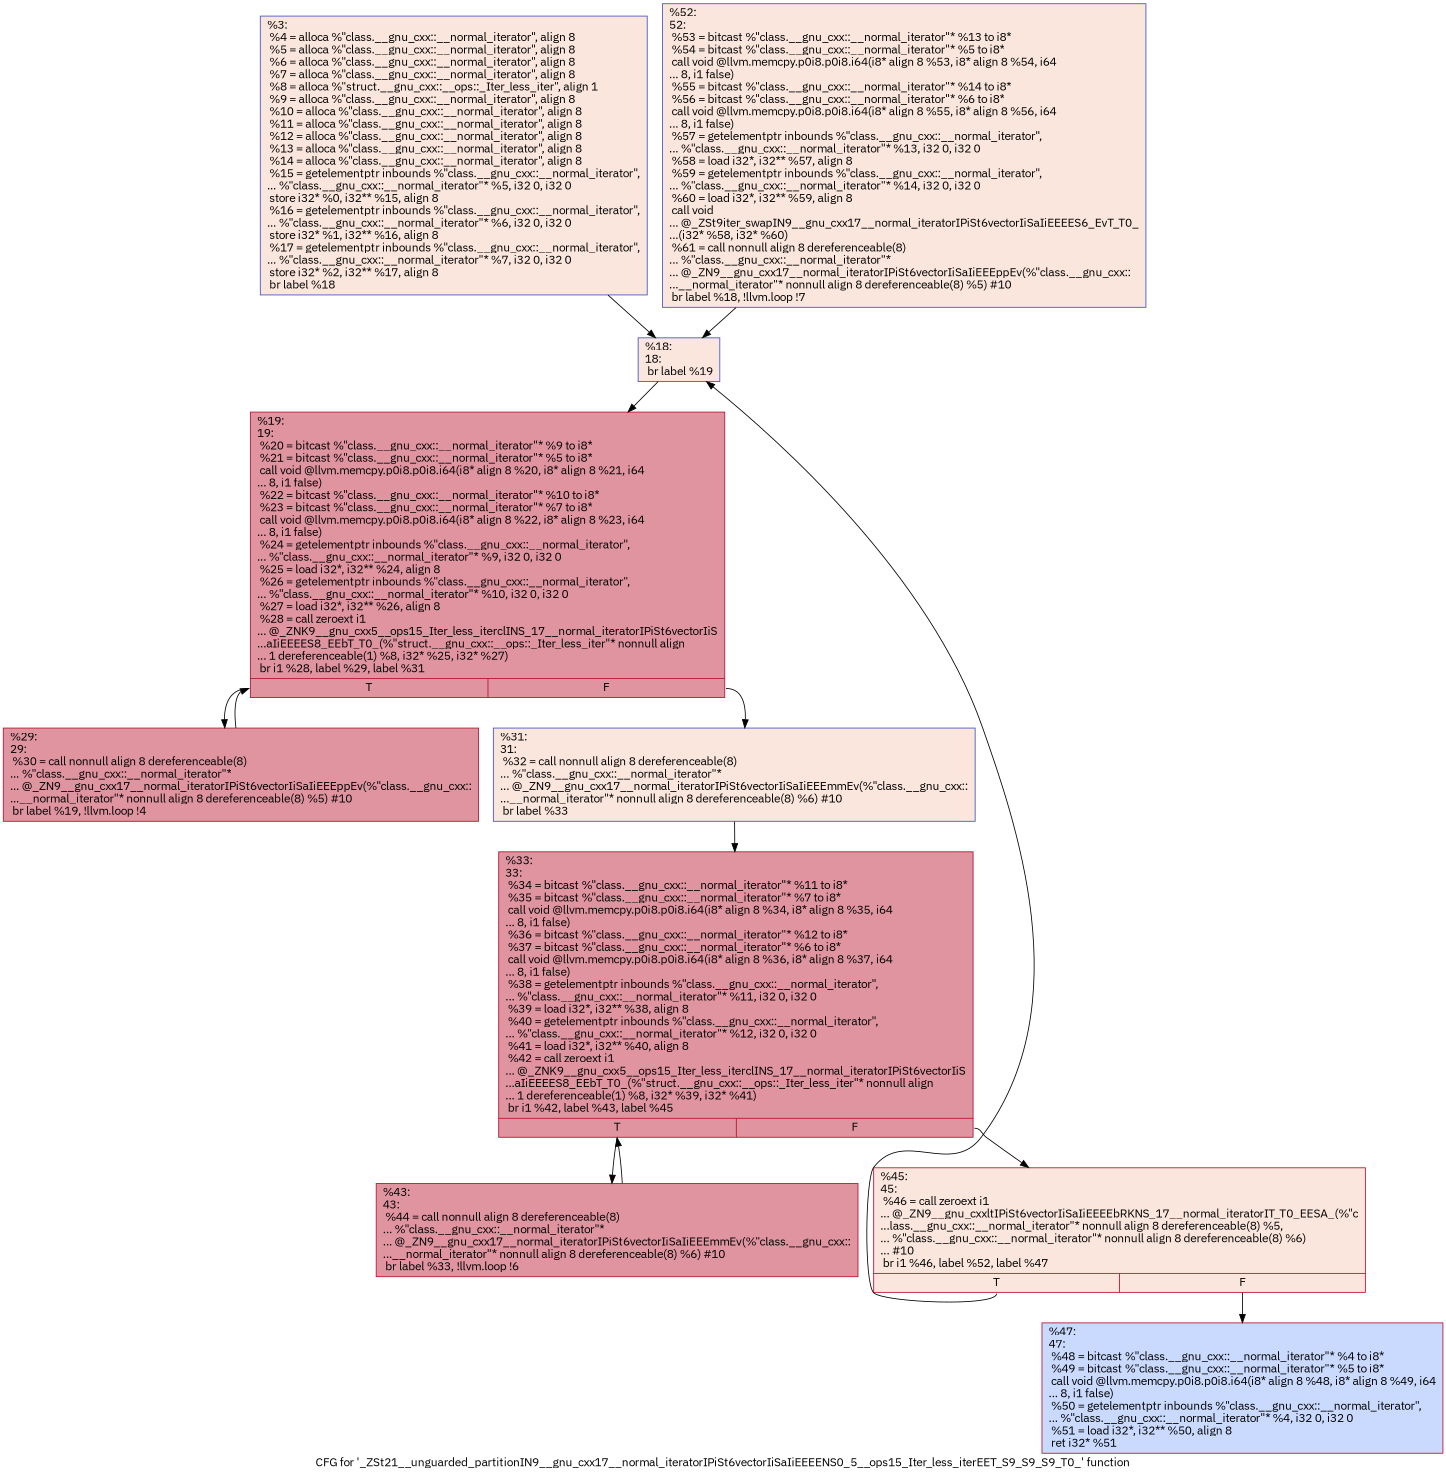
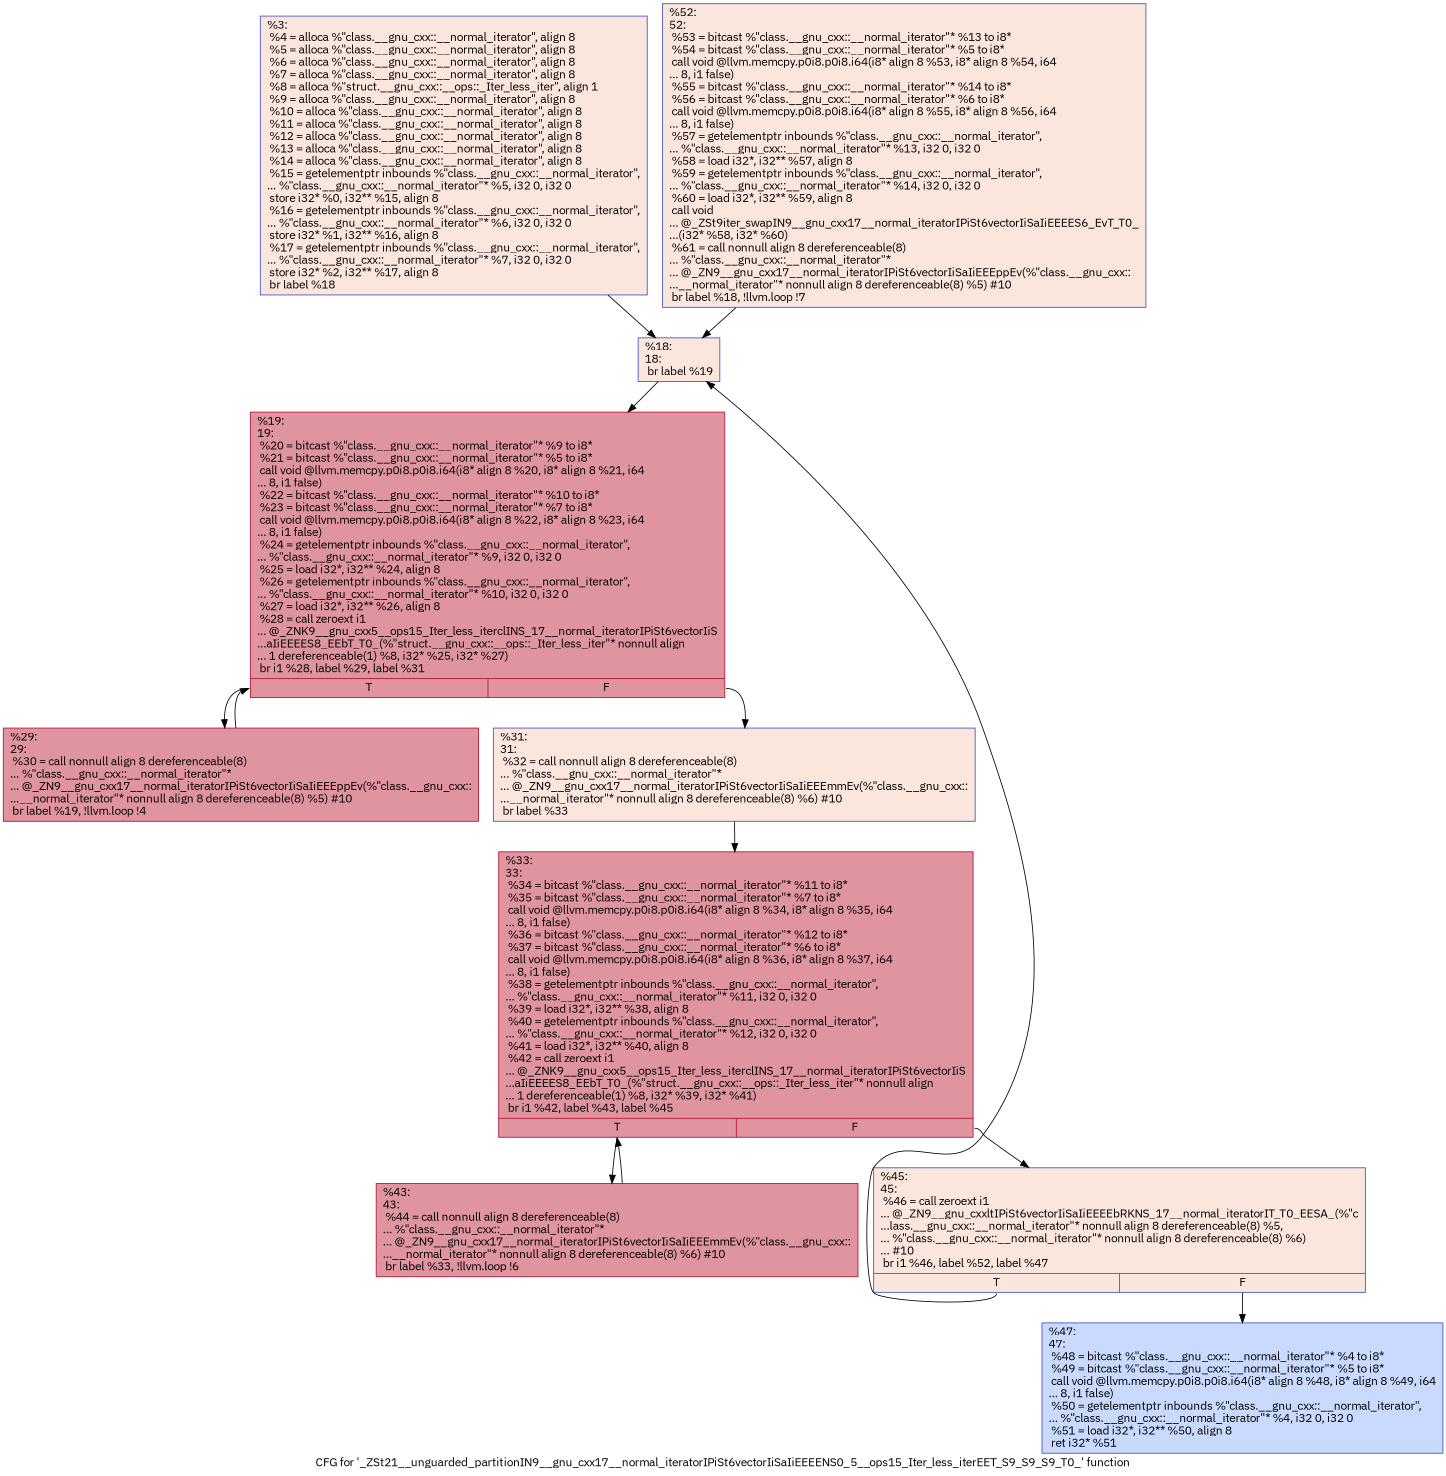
(1120, 1230) -> (1120, 1230)
(1242, 1388) -> (1242, 1388)
